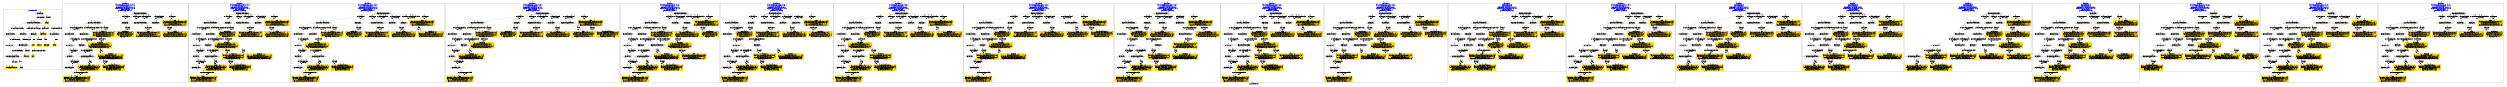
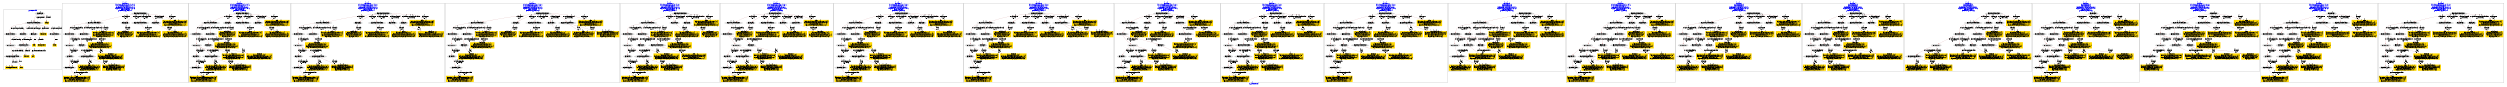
(43, 34) -> (43, 34)
(39, 45) -> (42, 45)
(47, 45) -> none
(26, 57) -> (26, 57)
(21, 68) -> (21, 68)
